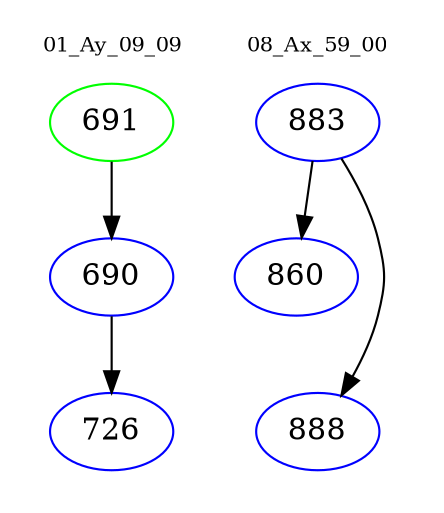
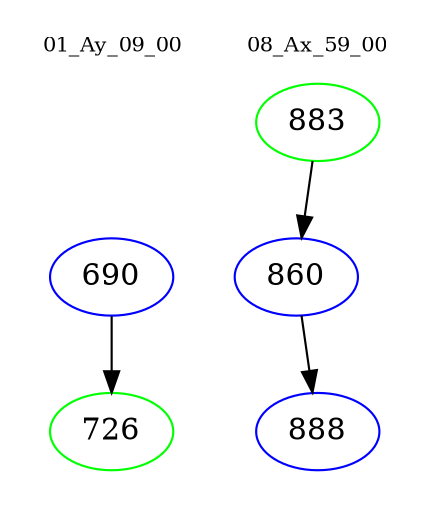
(113, 46) -> (113, 46)
(112, 122) -> none
(318, 122) -> (318, 122)
(383, 266) -> (305, 343)
(112, 432) -> (112, 432)
